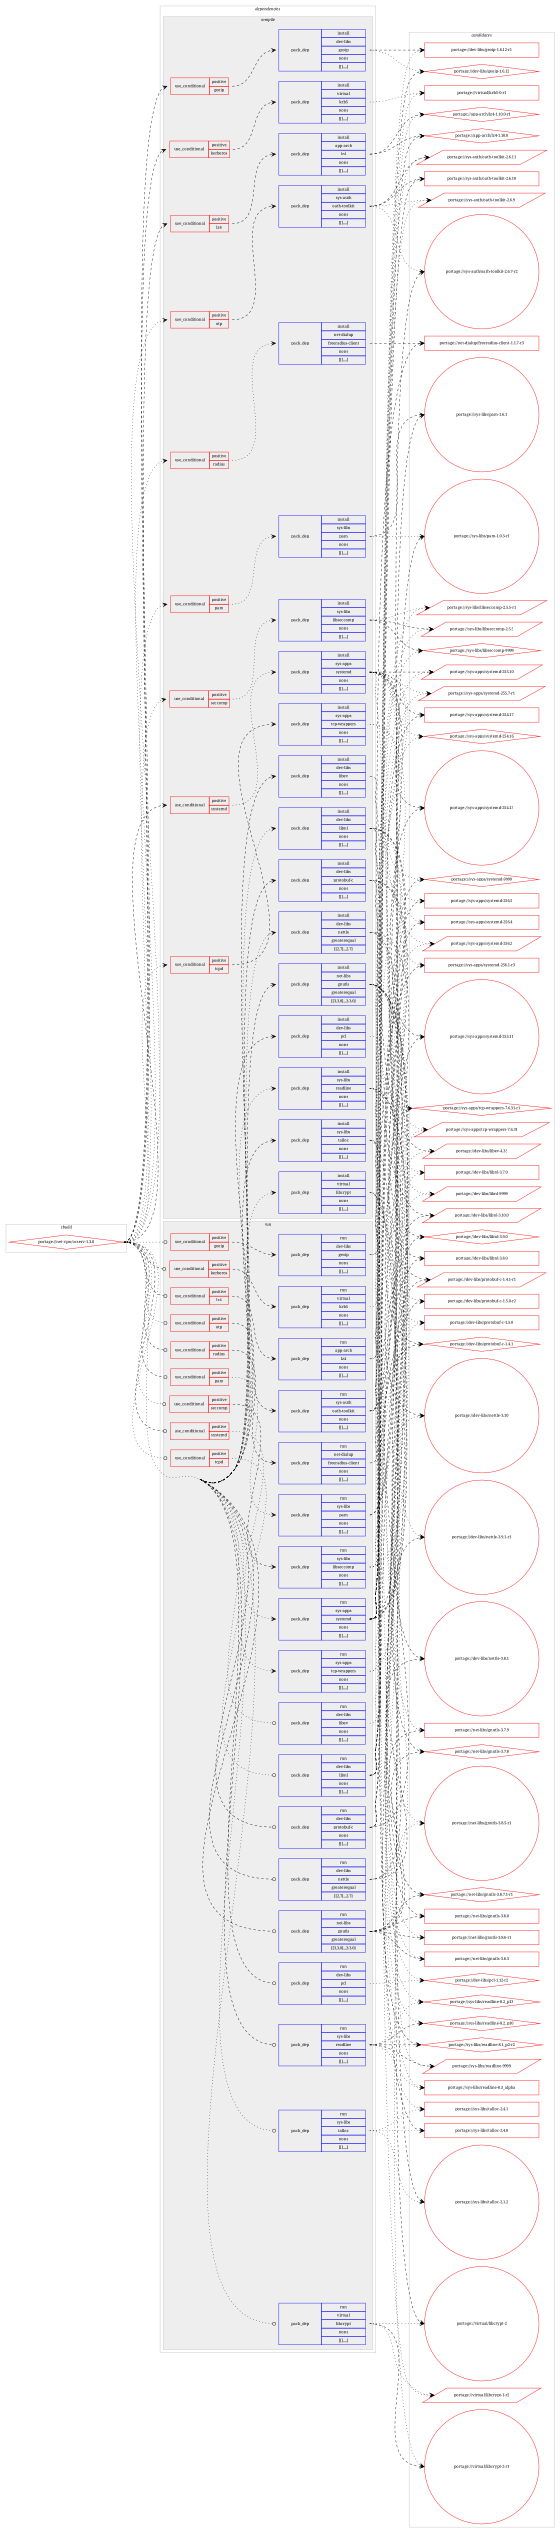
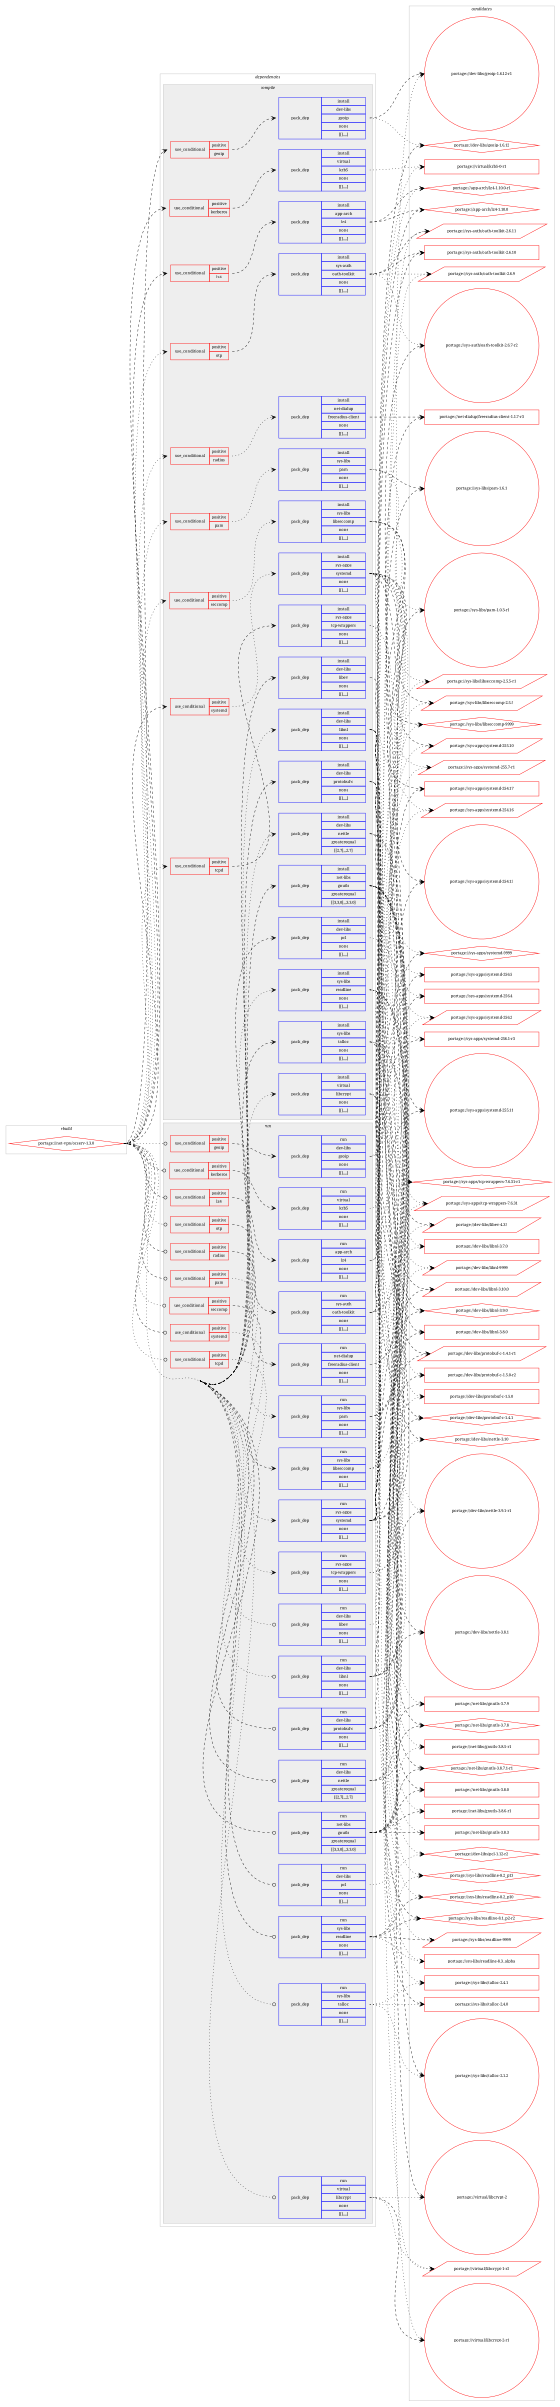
(482, 50) -> (482, 74)
(482, 736) -> (482, 810)
(482, 1416) -> (482, 1440)
(482, 1823) -> (482, 1747)
